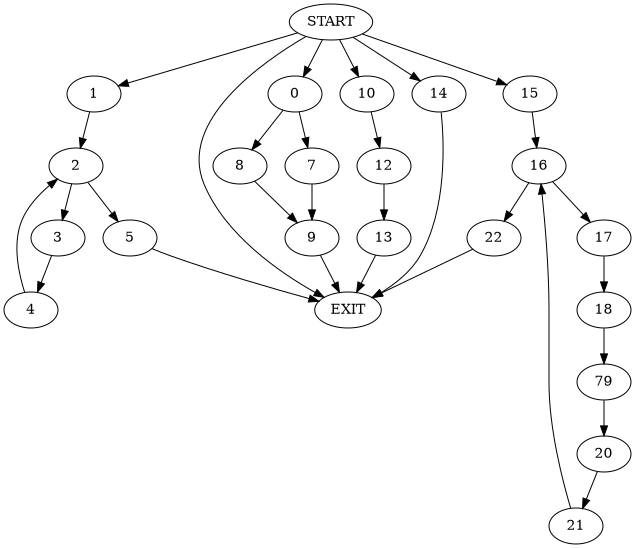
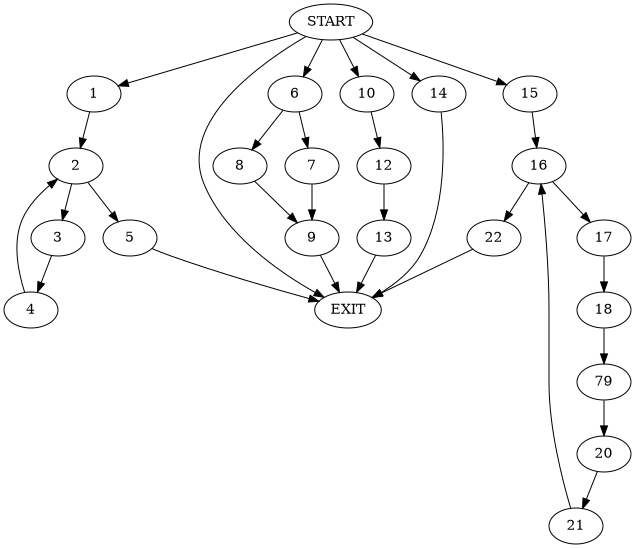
(295, 94) -> (295, 94)
